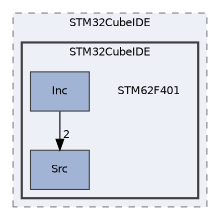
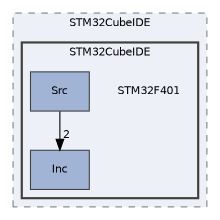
(149, 91) -> (149, 91)
(60, 125) -> (60, 125)
